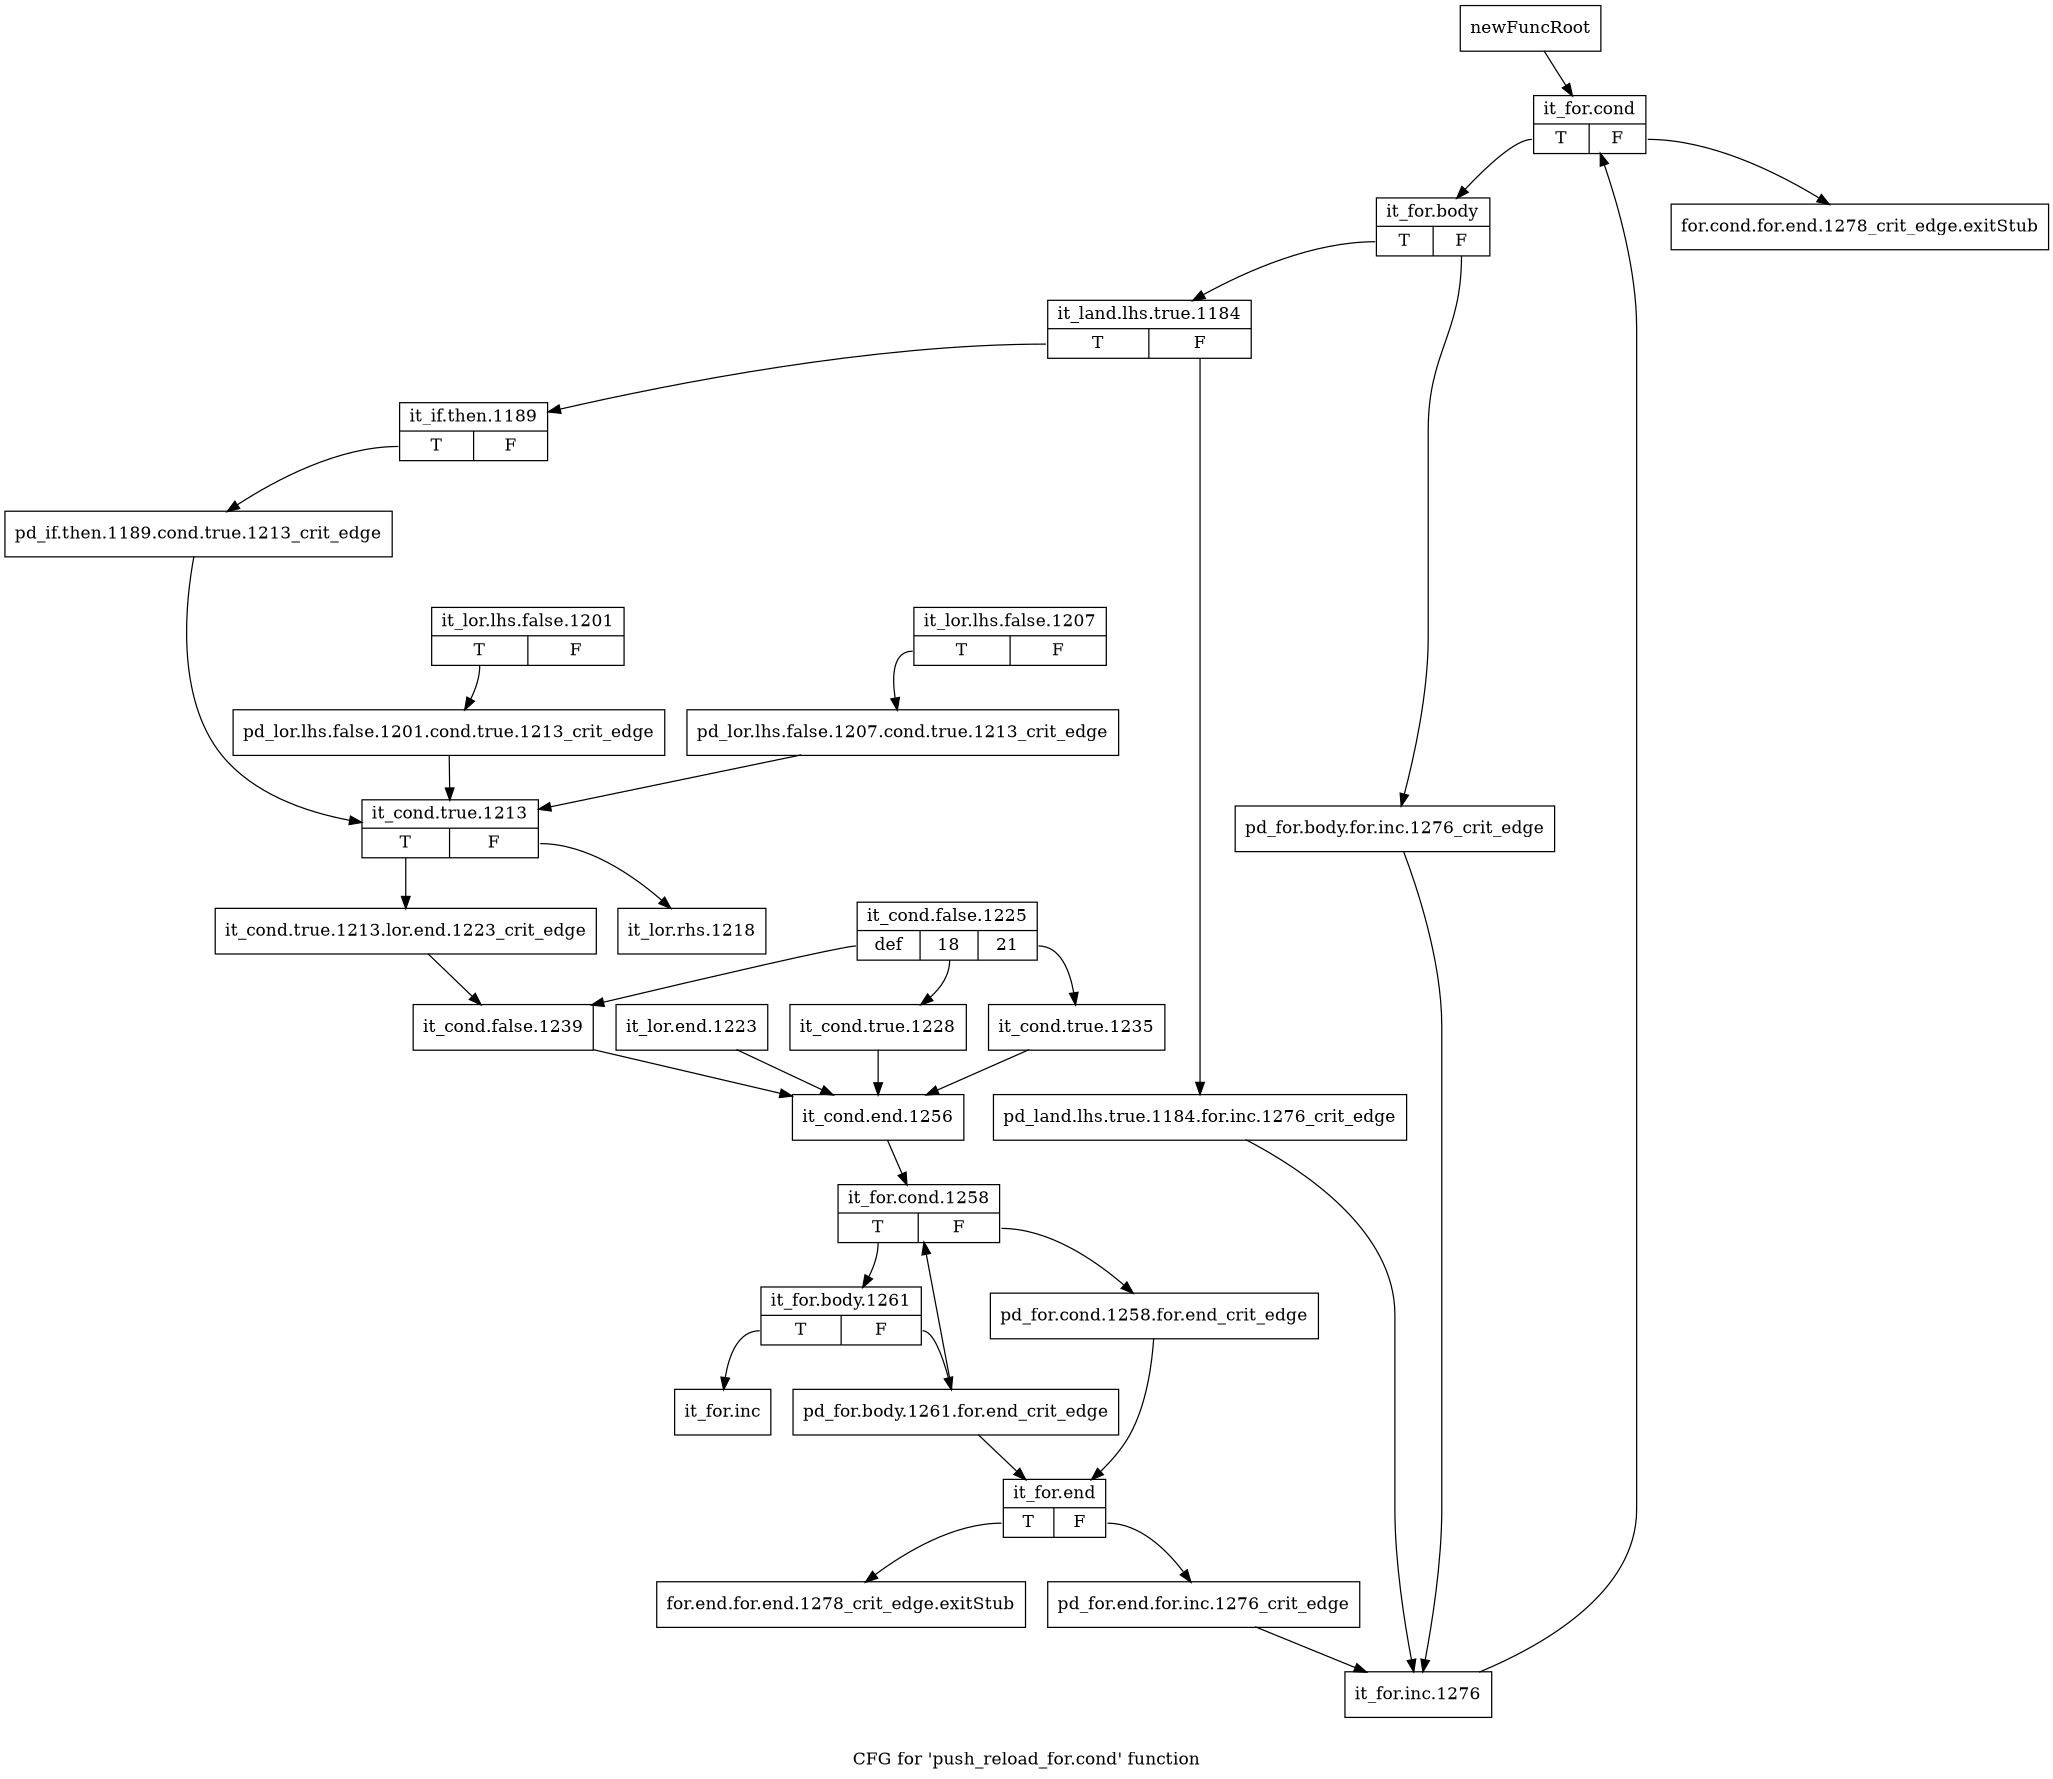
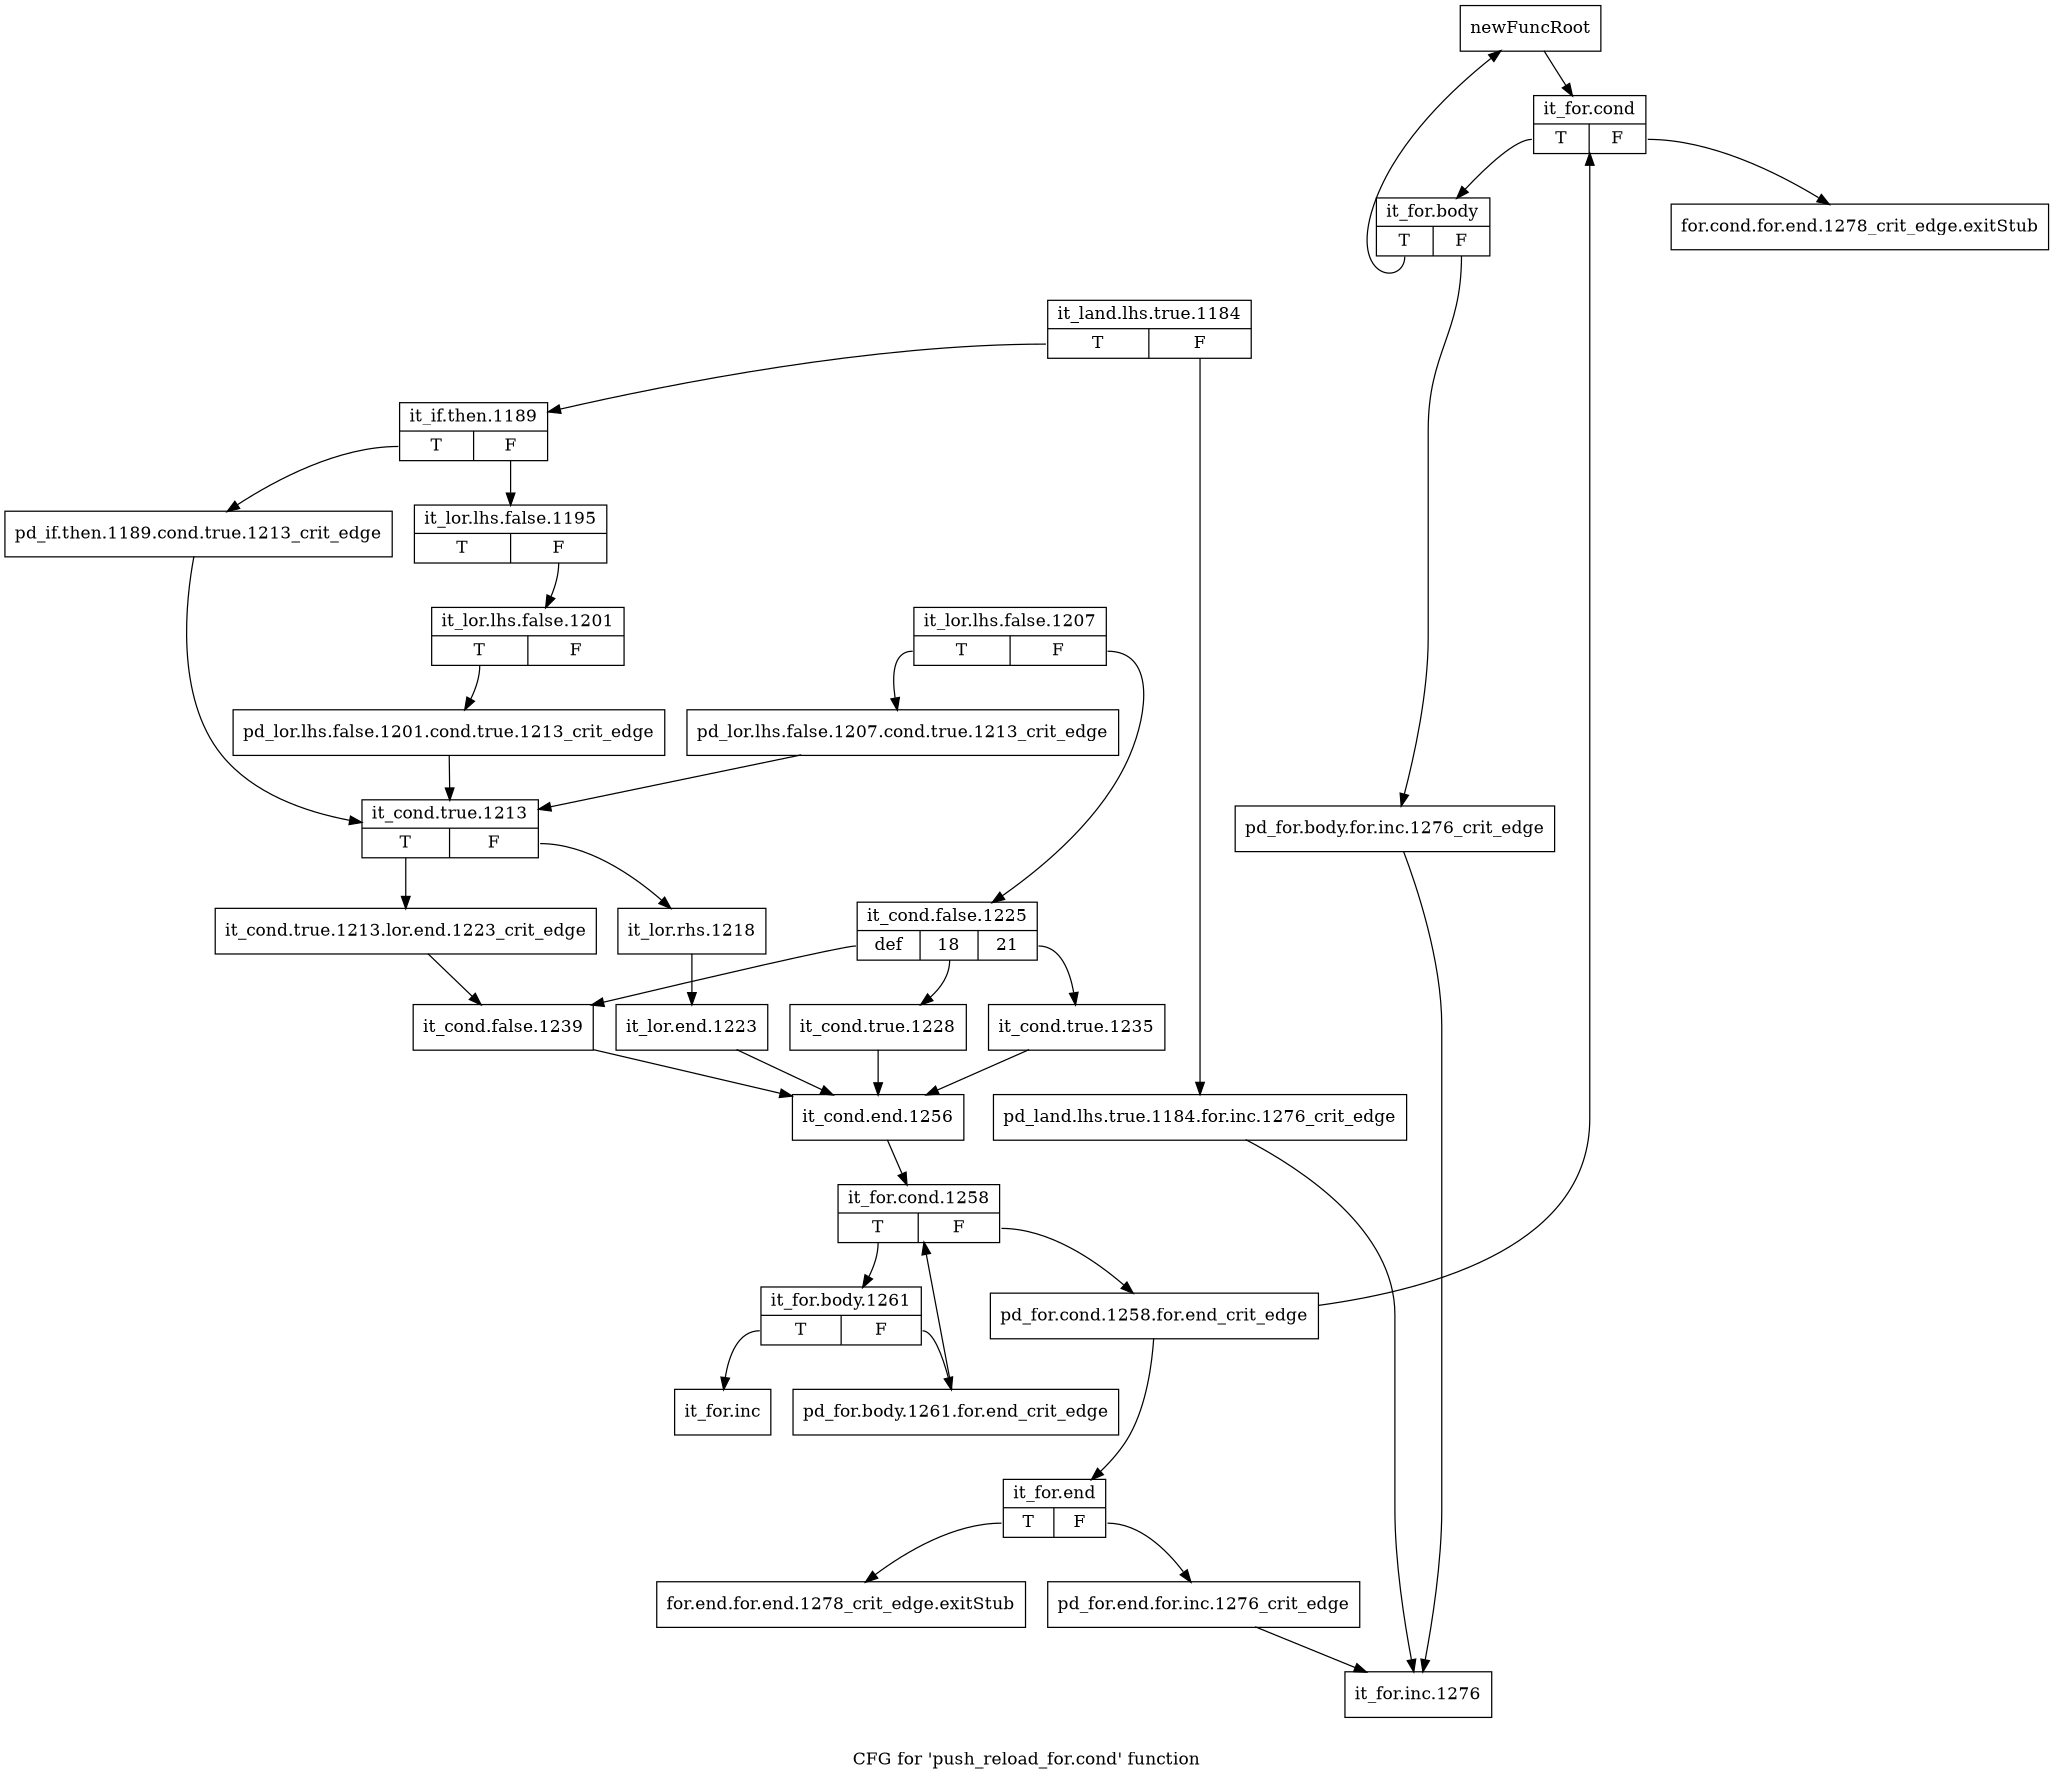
(1286, 258) -> (1392, 167)
none -> (511, 534)
none -> (1114, 784)
(1637, 955) -> (1590, 822)
none -> (692, 973)
(997, 1453) -> none
